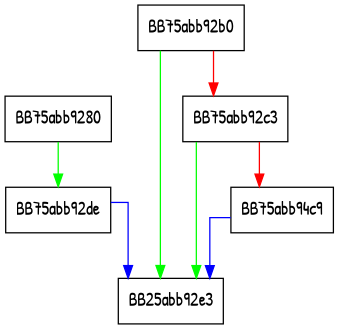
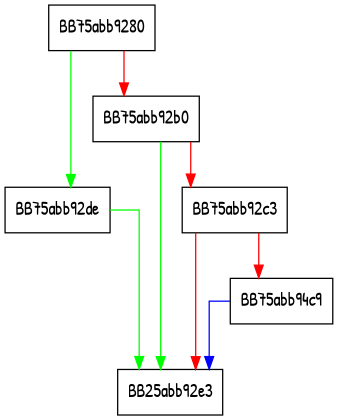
none -> (124, 67)
(196, 204) -> (196, 295)
(128, 225) -> (139, 269)
